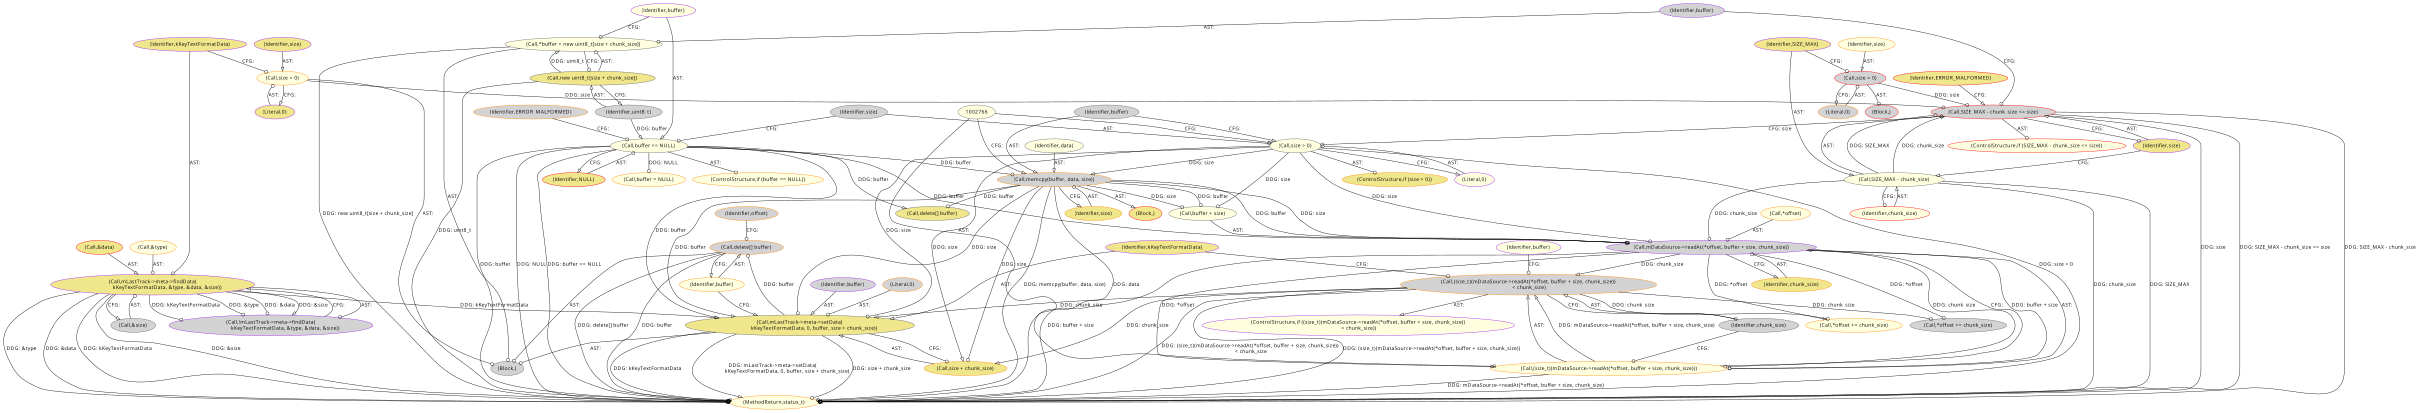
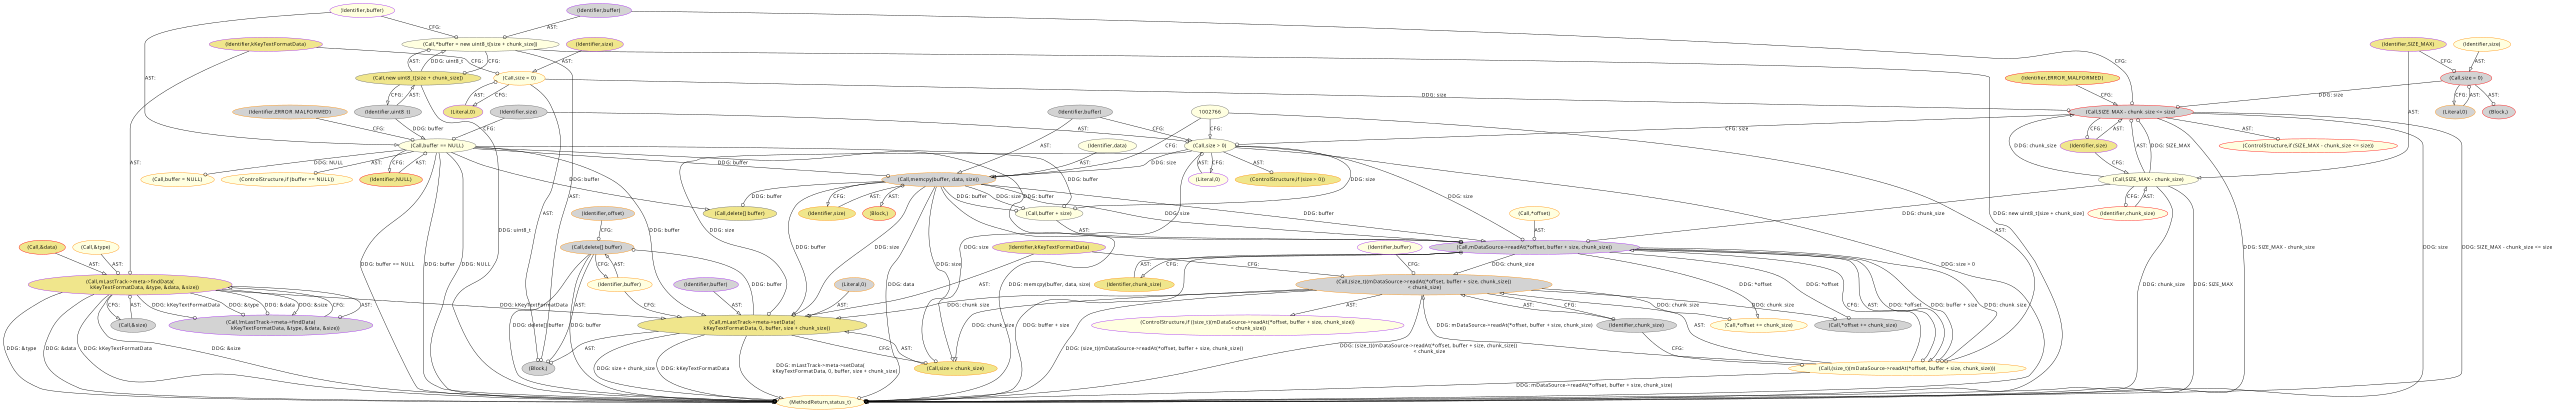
none -> (789, 148)
